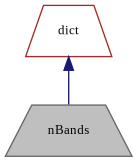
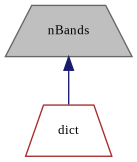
(69, 88) -> (69, 88)
